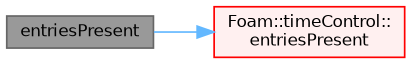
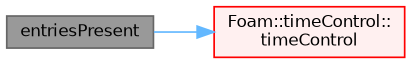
(309, 32) -> (309, 32)
